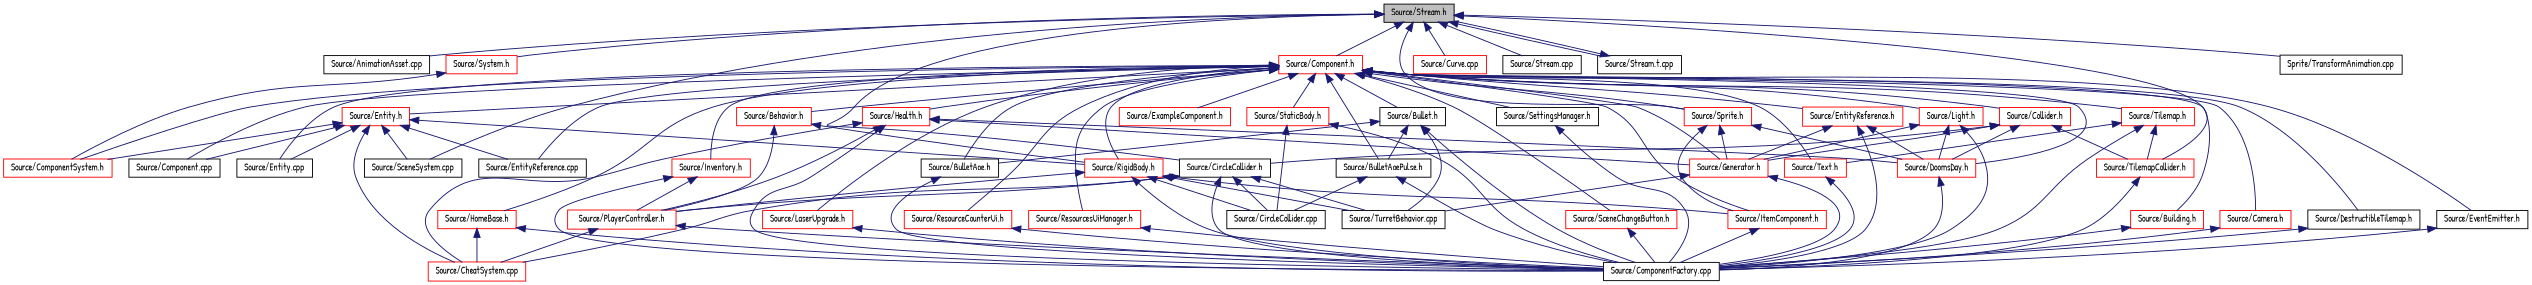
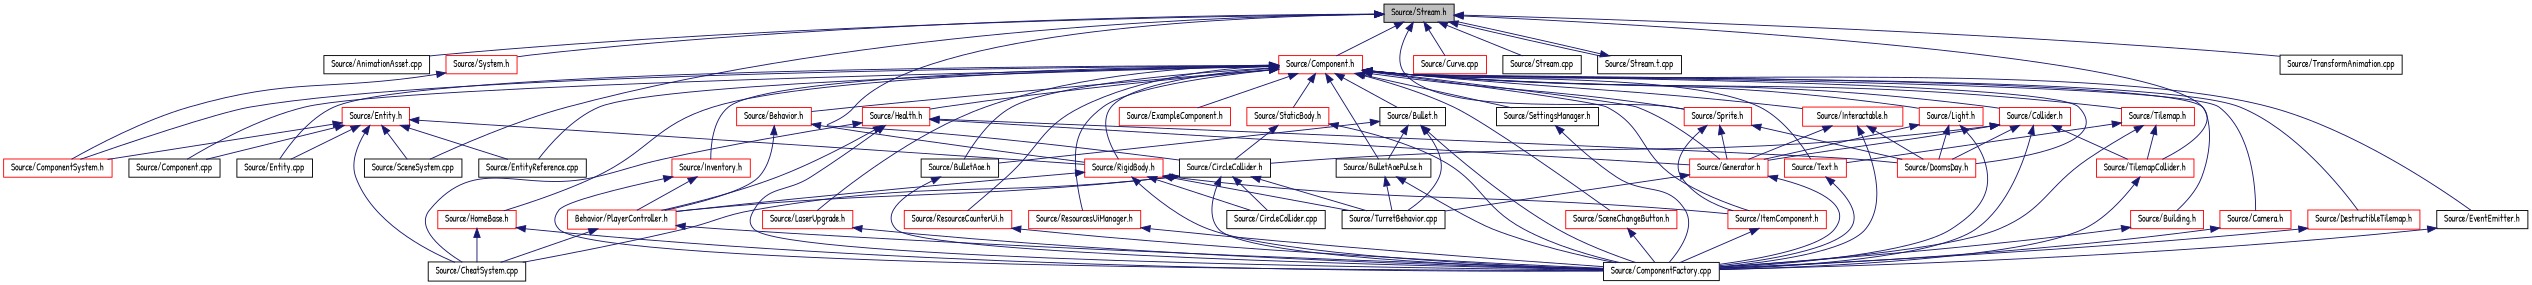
(2341, 65) -> (2341, 65)
(861, 90) -> none
(1853, 117) -> (1853, 117)
(1281, 173) -> (1253, 145)
(1326, 196) -> (1390, 201)
(622, 220) -> (622, 220)
(2364, 220) -> (2364, 220)
(1852, 259) -> (1976, 229)
(477, 272) -> (477, 272)
